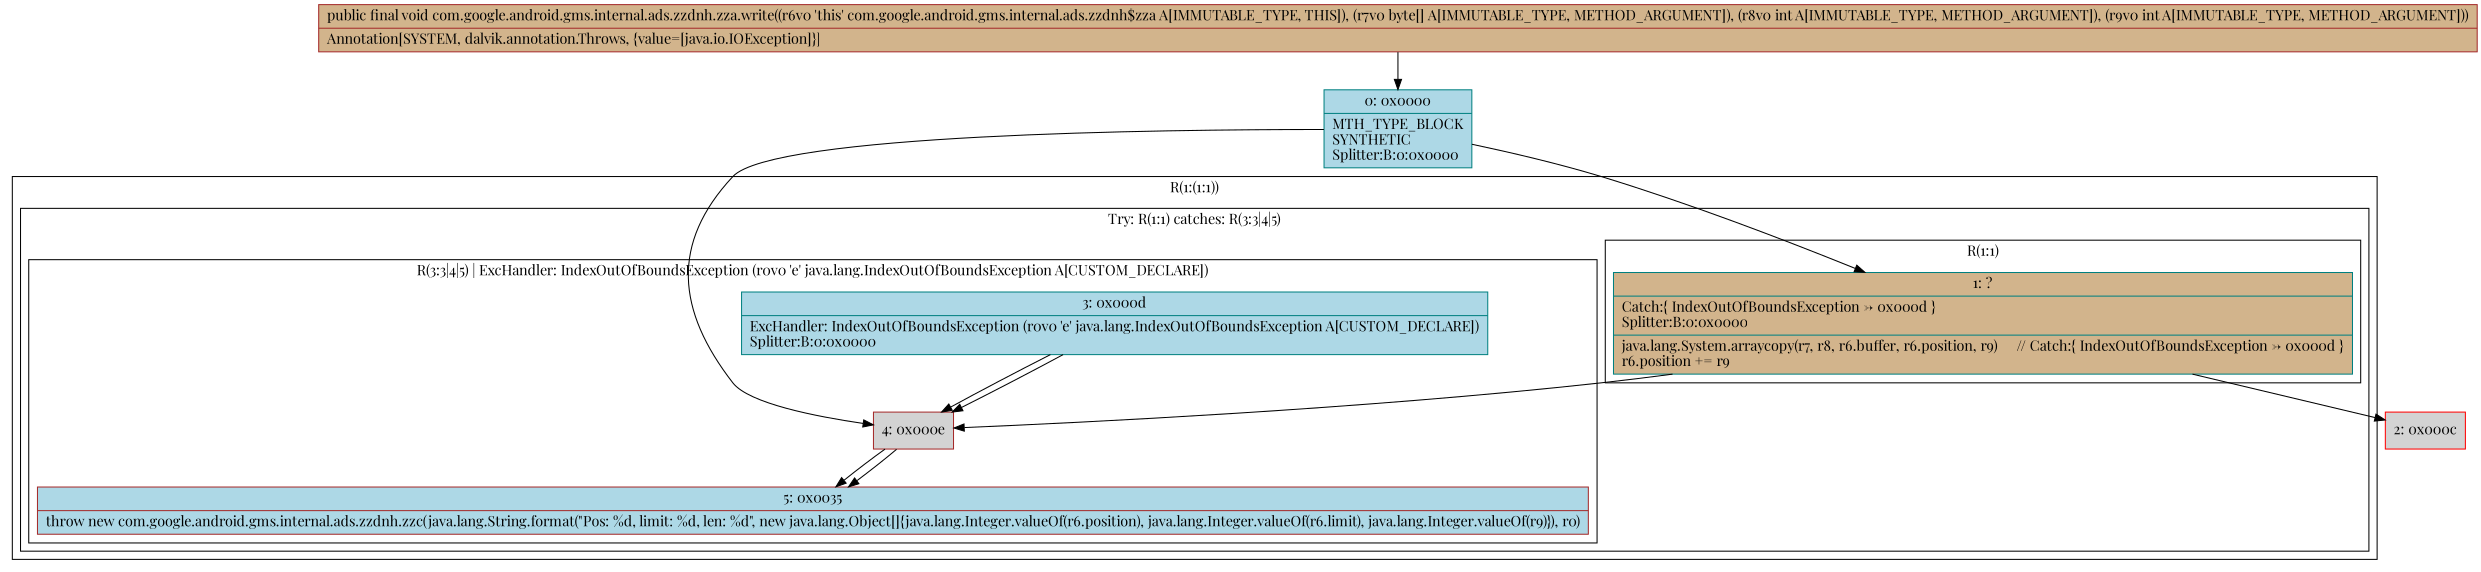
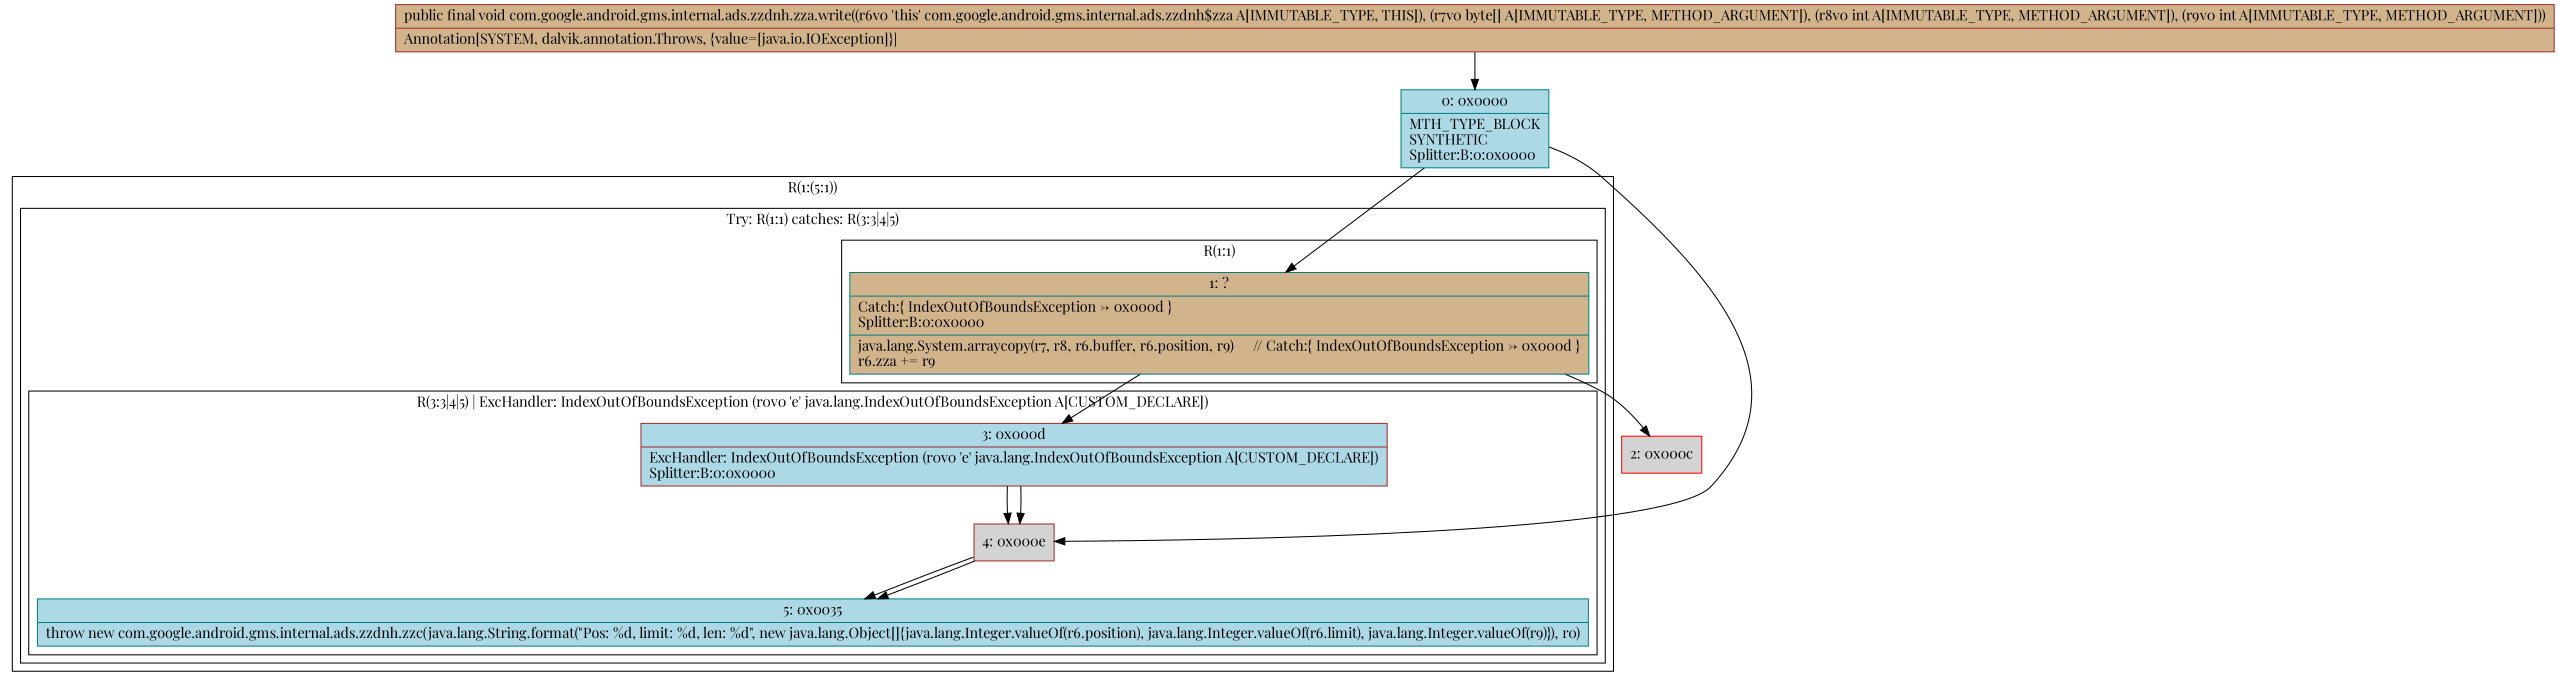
(1195, 188) -> (813, 188)
(1115, 323) -> (1014, 455)
(1676, 362) -> (897, 362)
(1319, 408) -> (1102, 398)
(813, 511) -> (813, 623)
